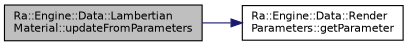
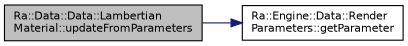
(103, 23) -> (103, 23)
